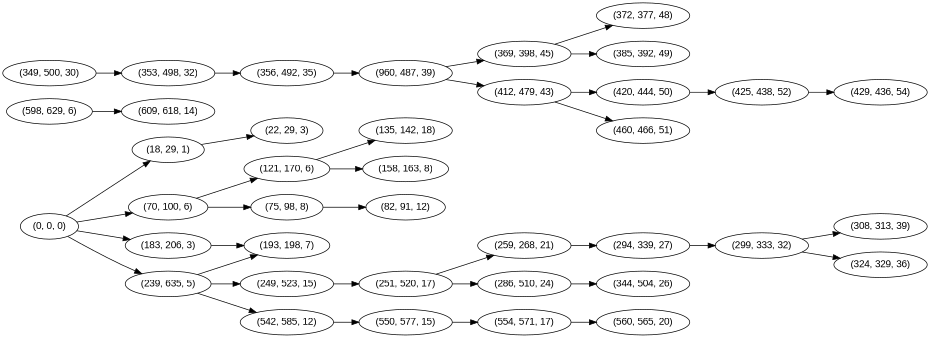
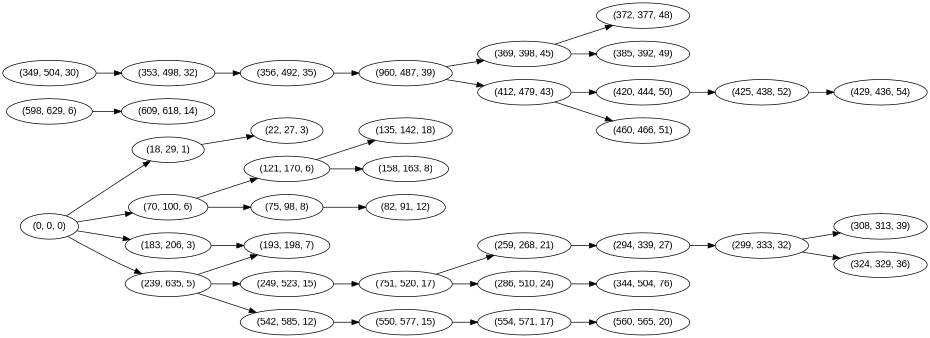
(49, 73) -> (49, 73)
(287, 131) -> (287, 131)
(406, 284) -> (406, 284)
(643, 284) -> (643, 284)
